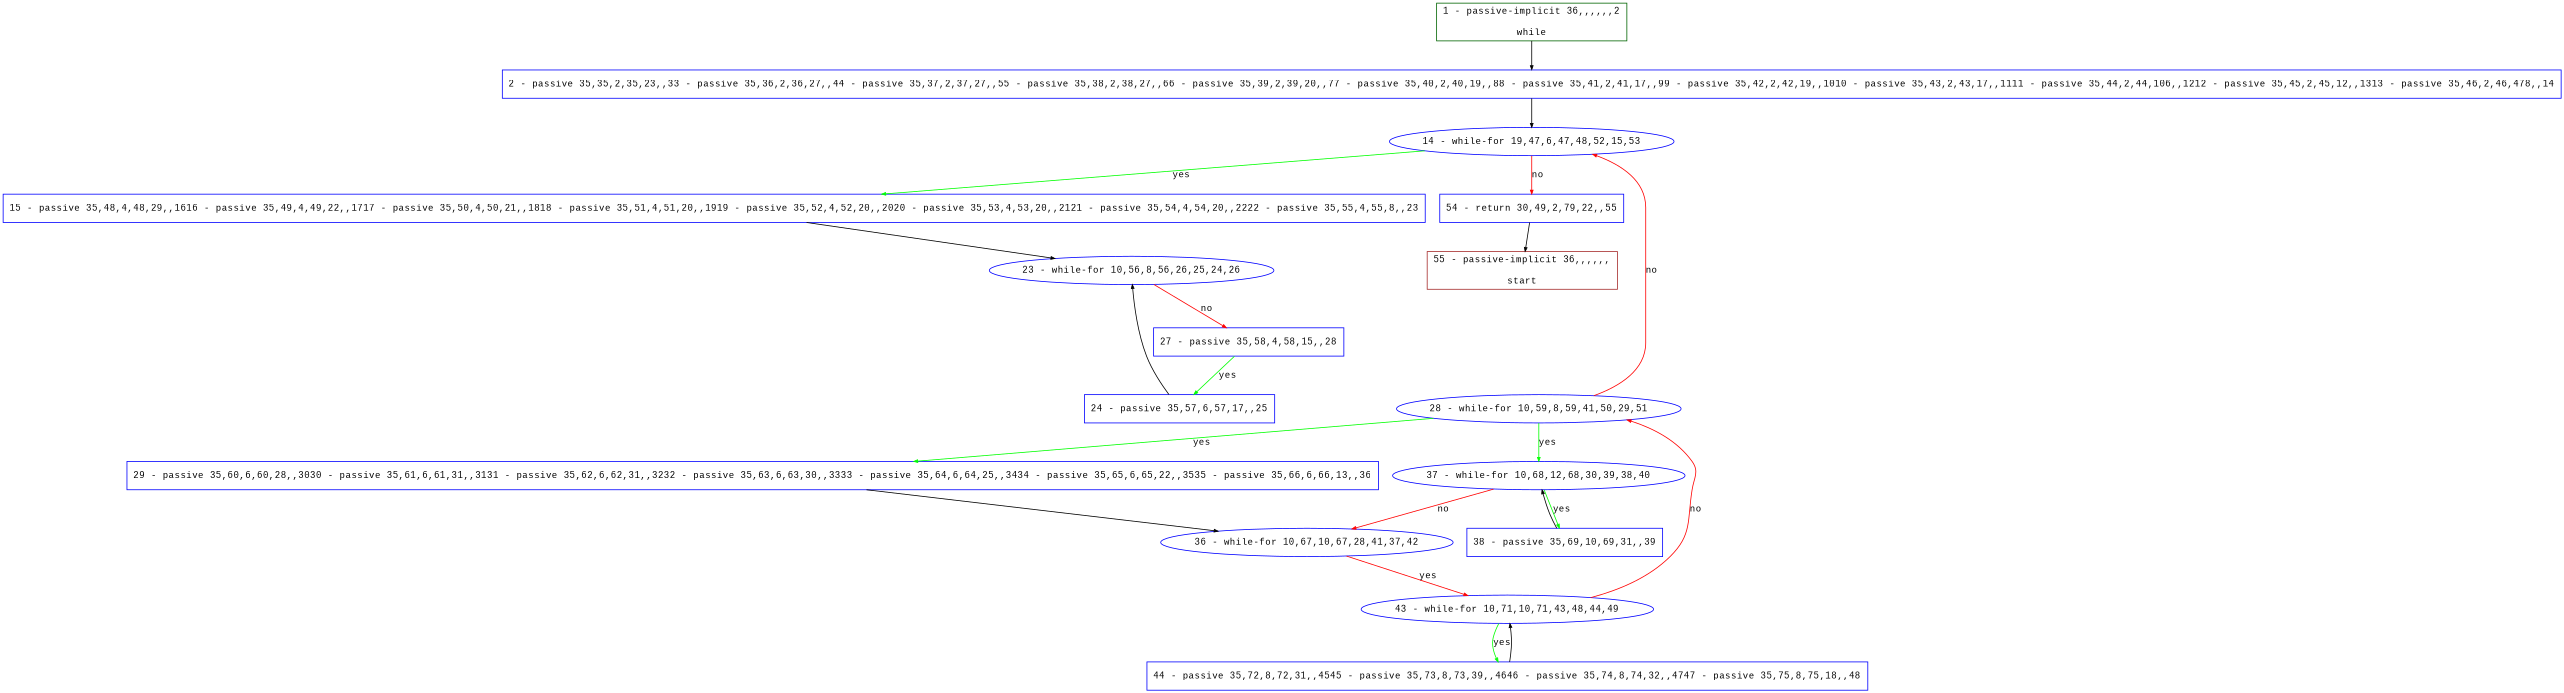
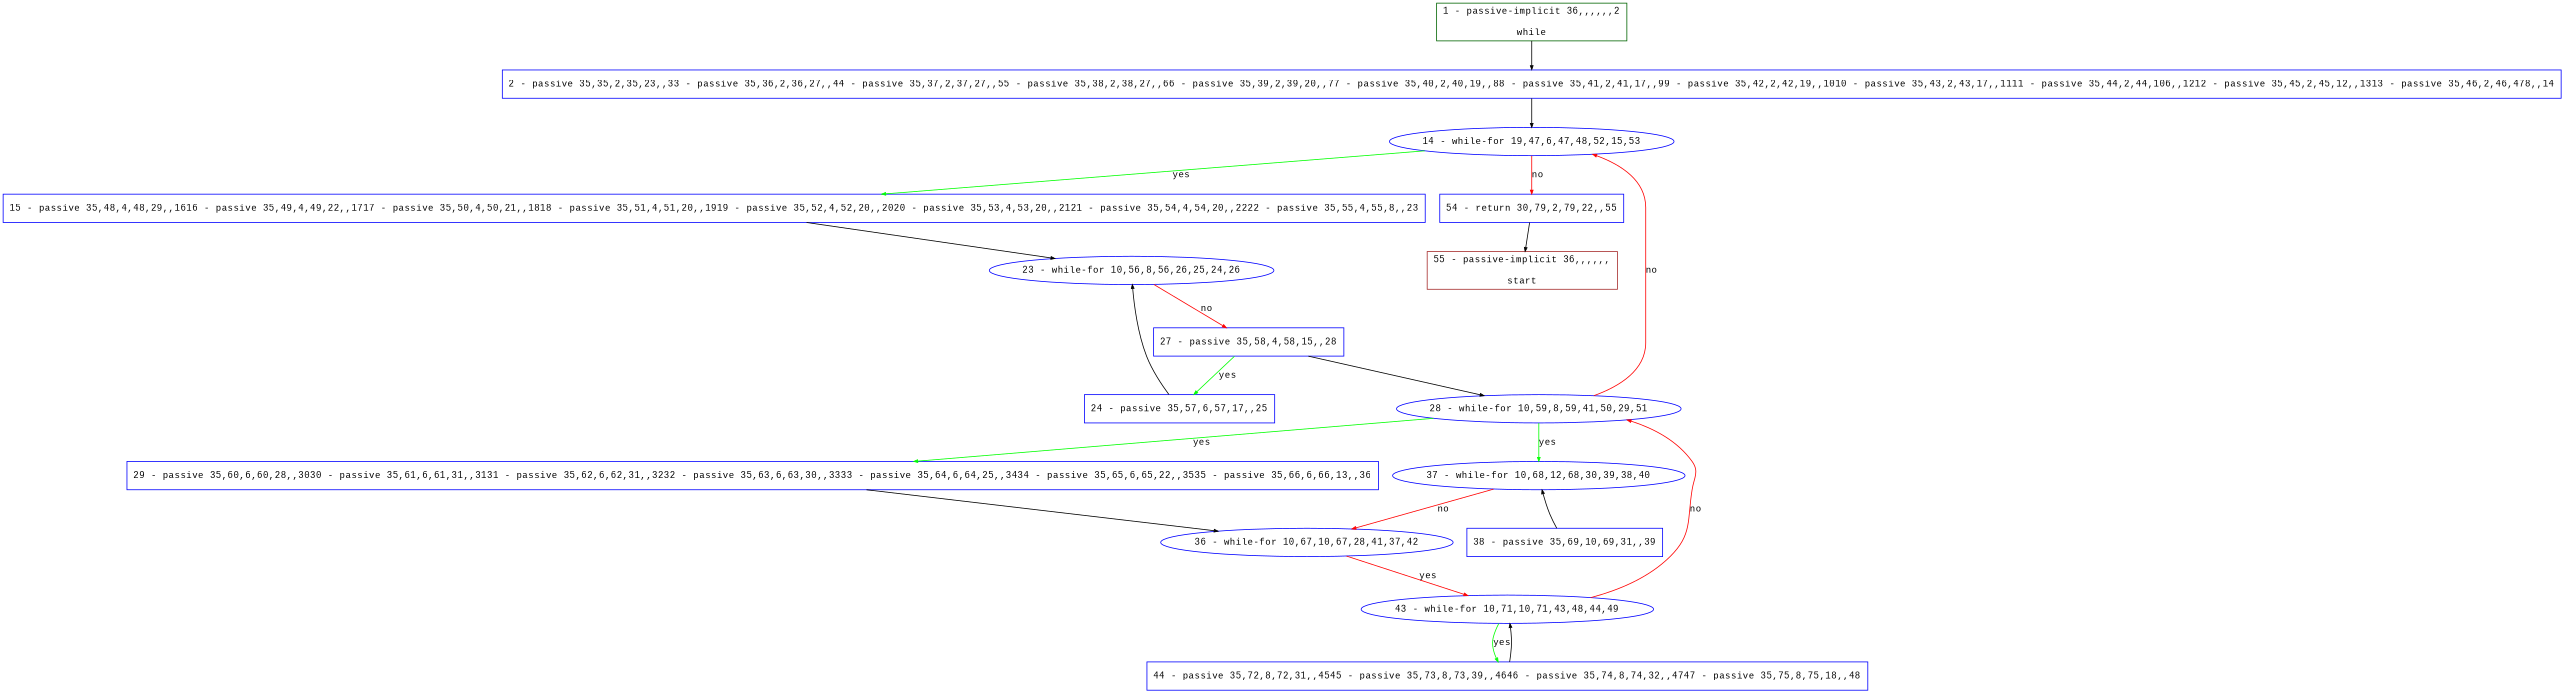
(1532, 208) -> (1532, 208)
none -> (1394, 375)
(1551, 507) -> none
